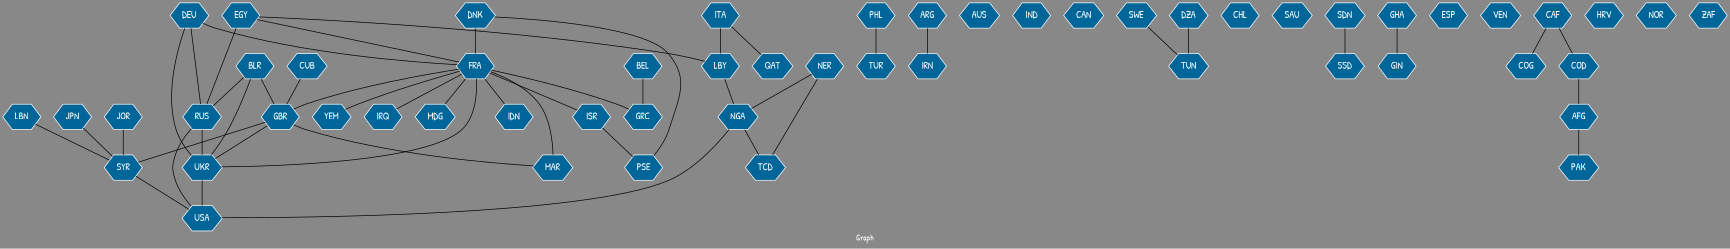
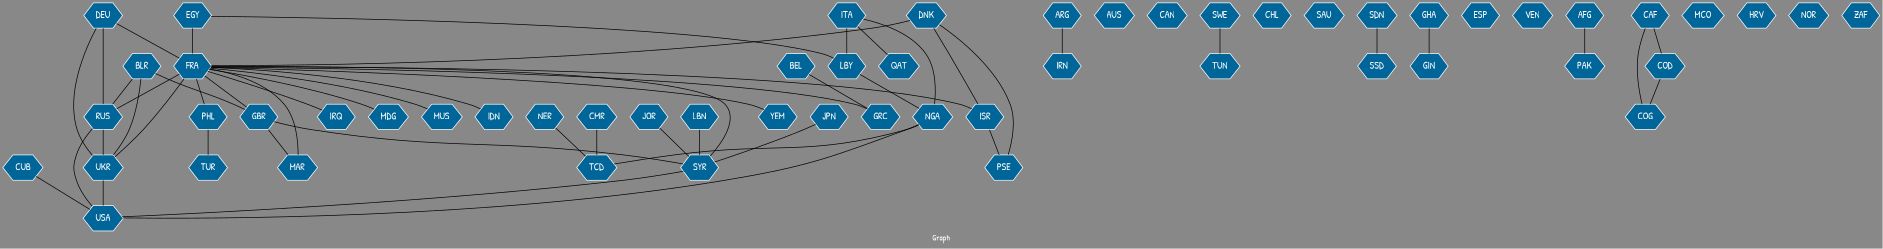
(1032, 15) -> none
(1189, 15) -> none
none -> (1703, 15)
(221, 66) -> (148, 91)
none -> (956, 66)
none -> (499, 71)
(782, 91) -> (919, 46)
(294, 92) -> (63, 193)
(1579, 92) -> (1655, 92)
none -> (202, 97)
none -> (442, 117)
none -> (597, 117)
(241, 142) -> none
